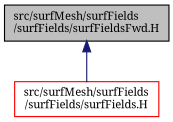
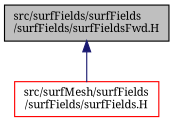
(87, 23) -> (87, 23)
